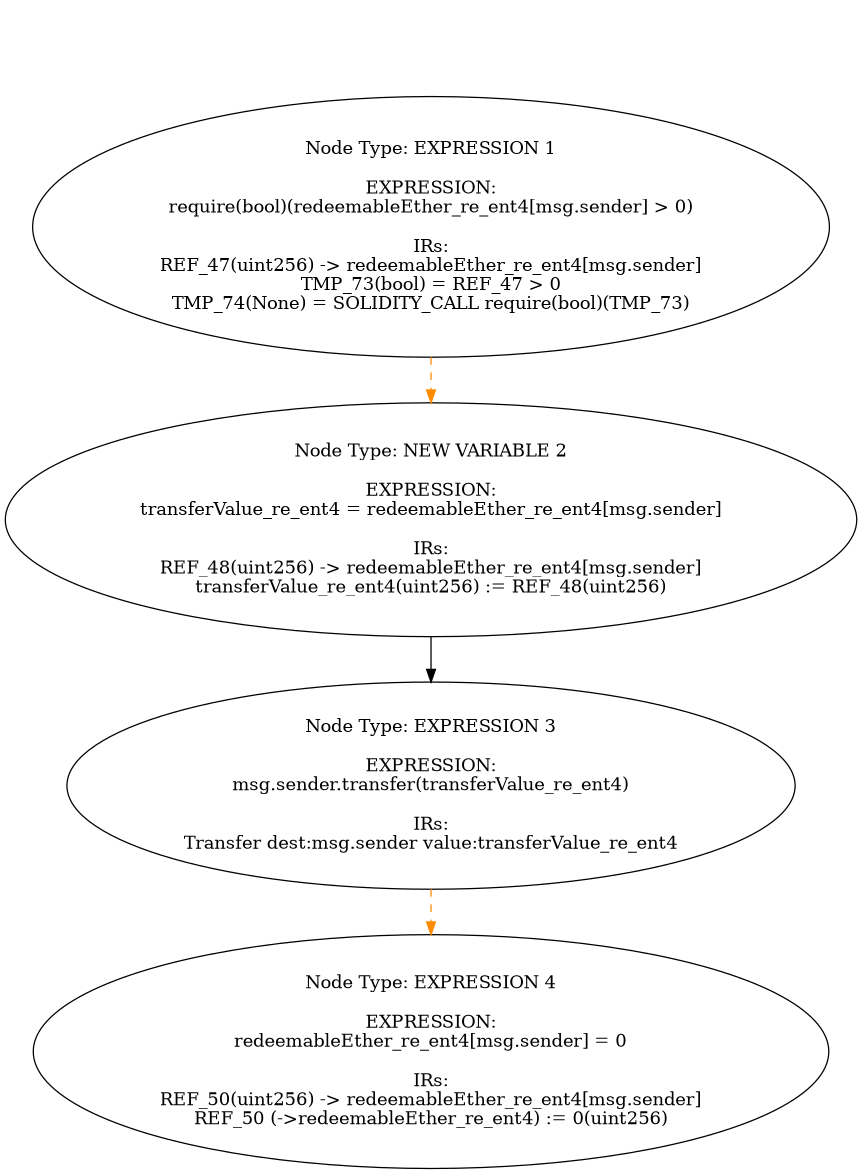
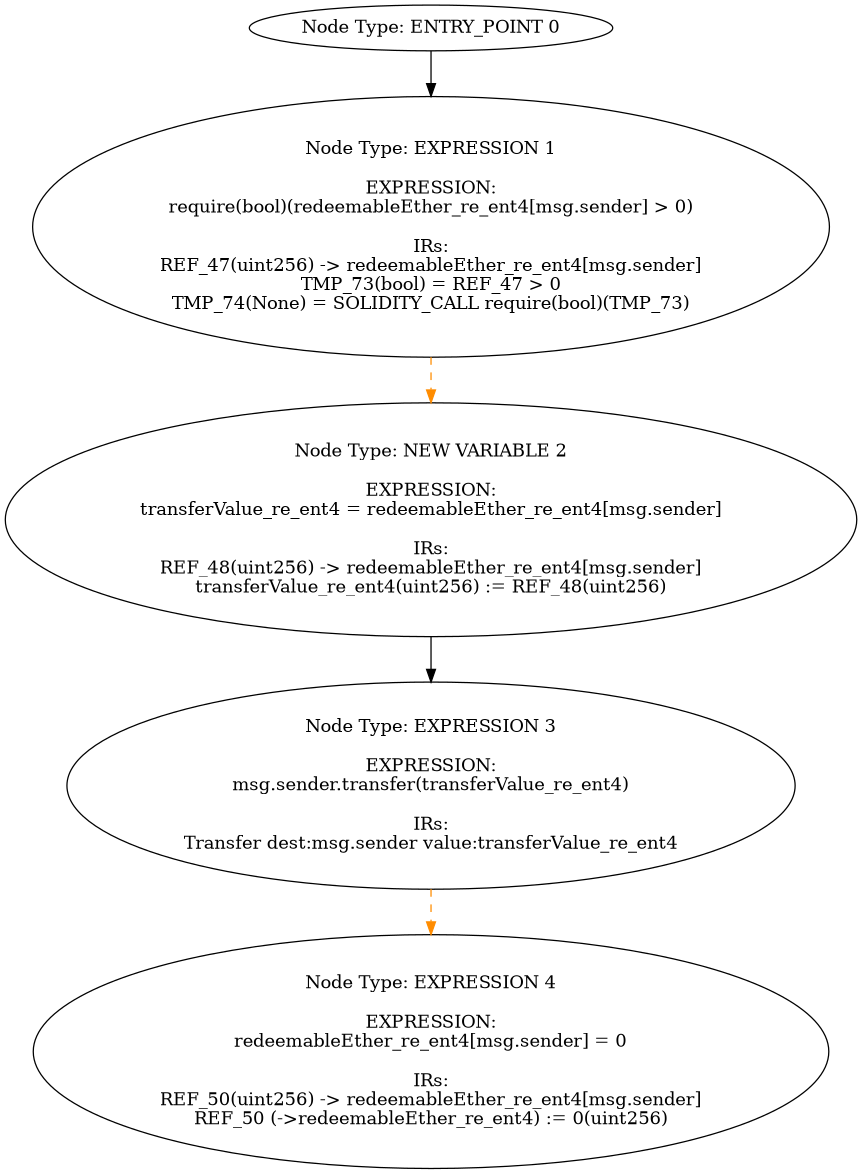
none -> (431, 28)
